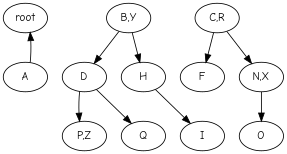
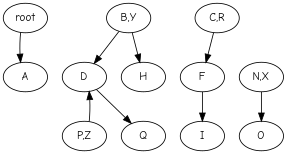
(237, 44) -> none
(31, 52) -> (20, 43)
(79, 102) -> (90, 111)
(170, 104) -> (202, 103)
